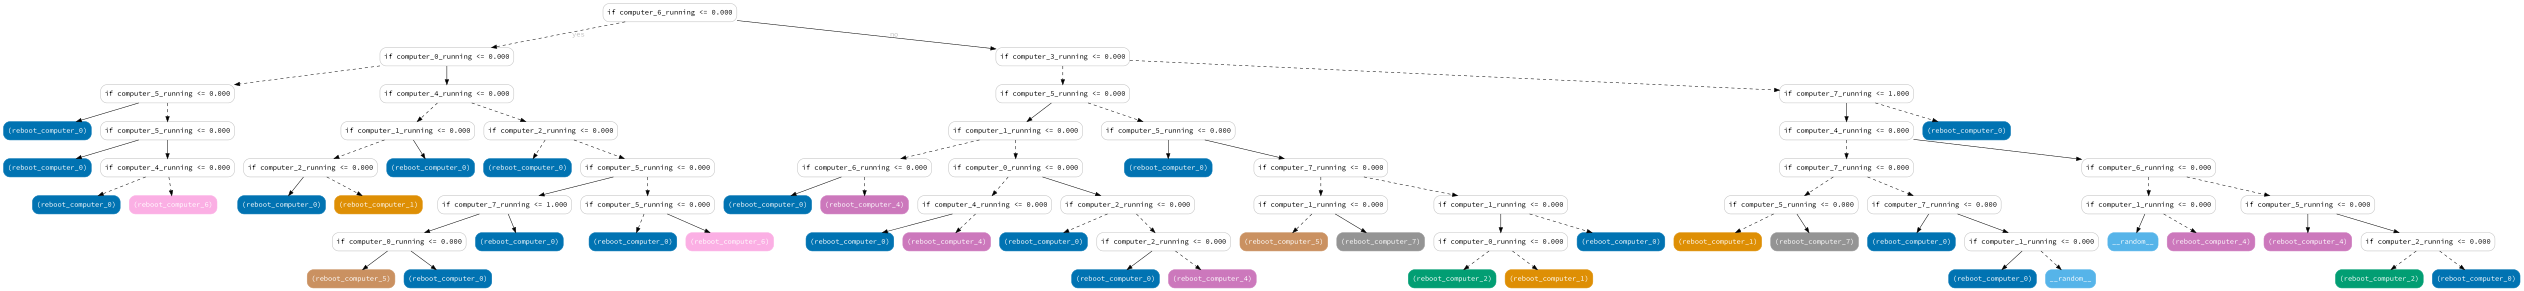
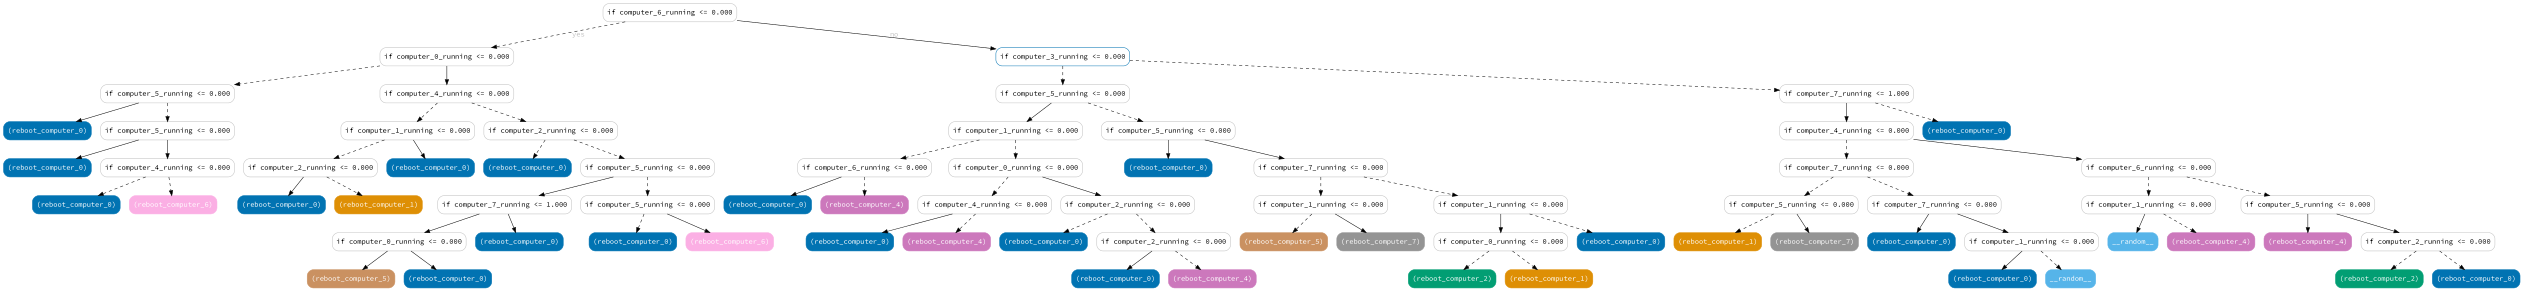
(1063, 57) -> (1063, 57)
